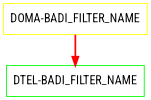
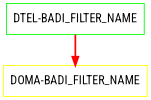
(75, 46) -> (75, 46)
